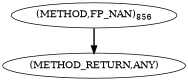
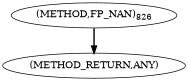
(144, 14) -> (144, 14)
